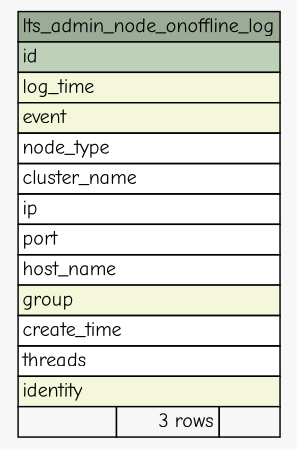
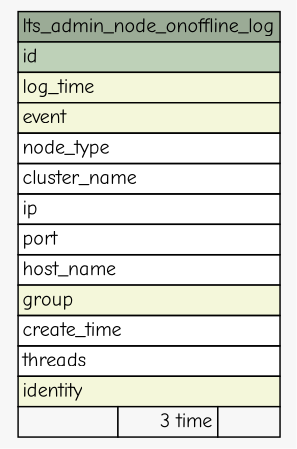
(187, 421) -> (187, 421)
